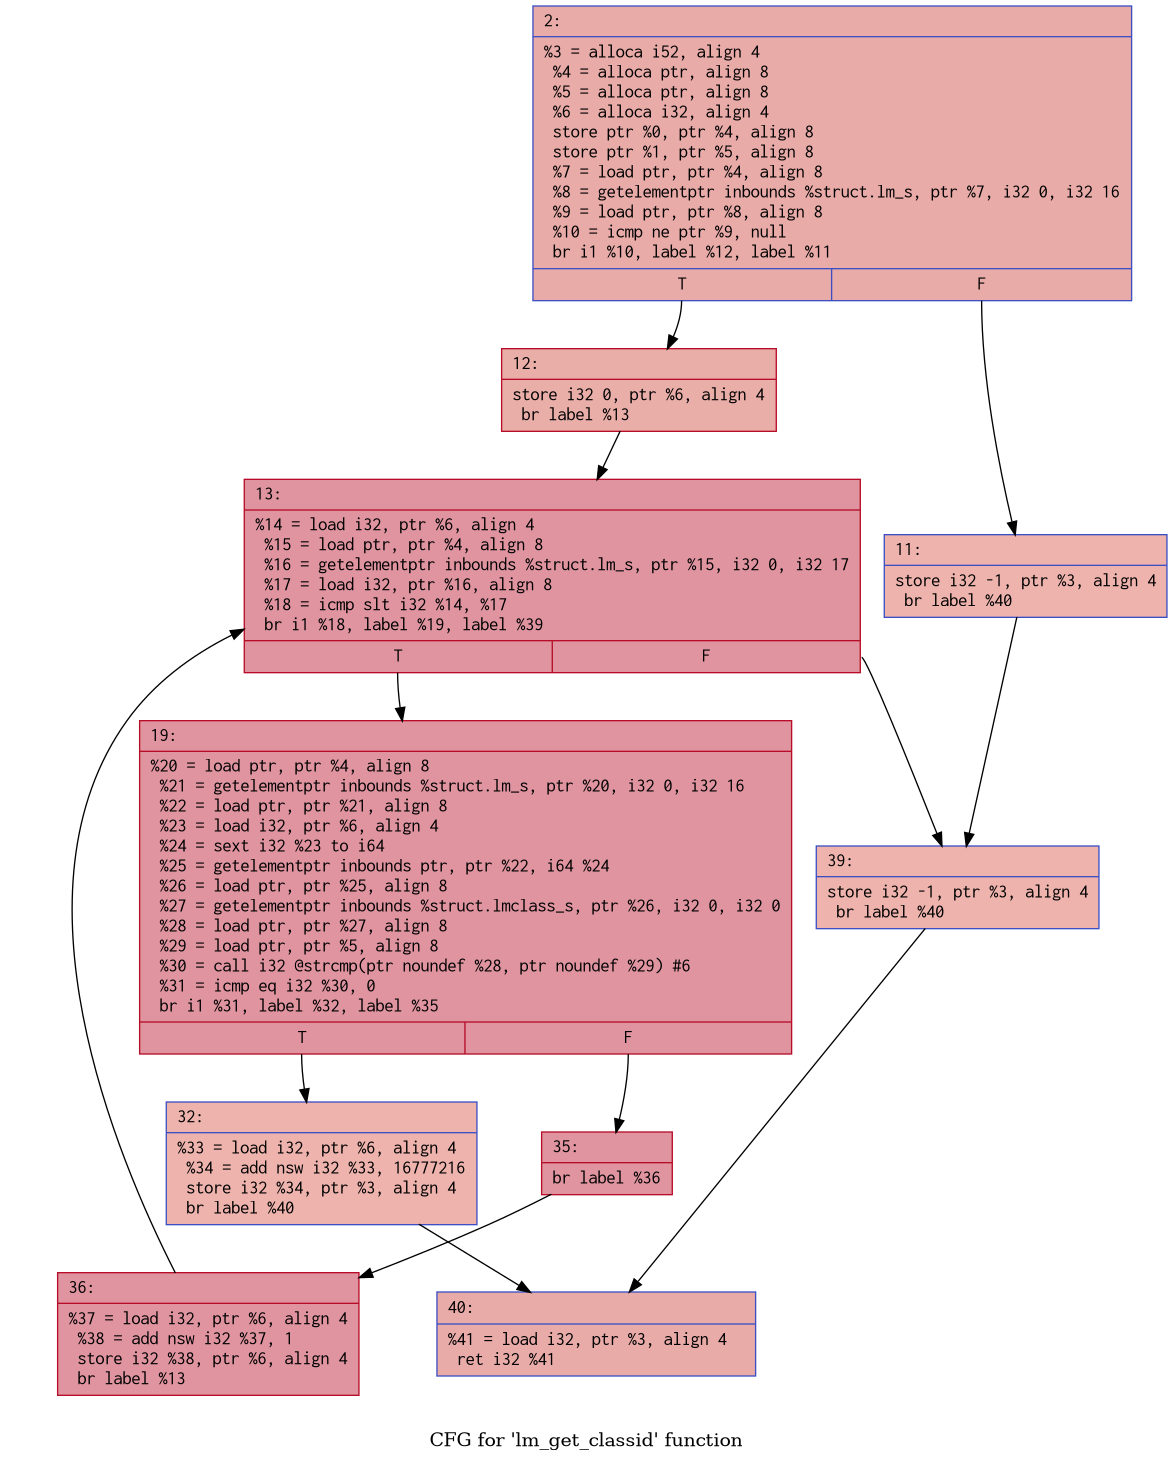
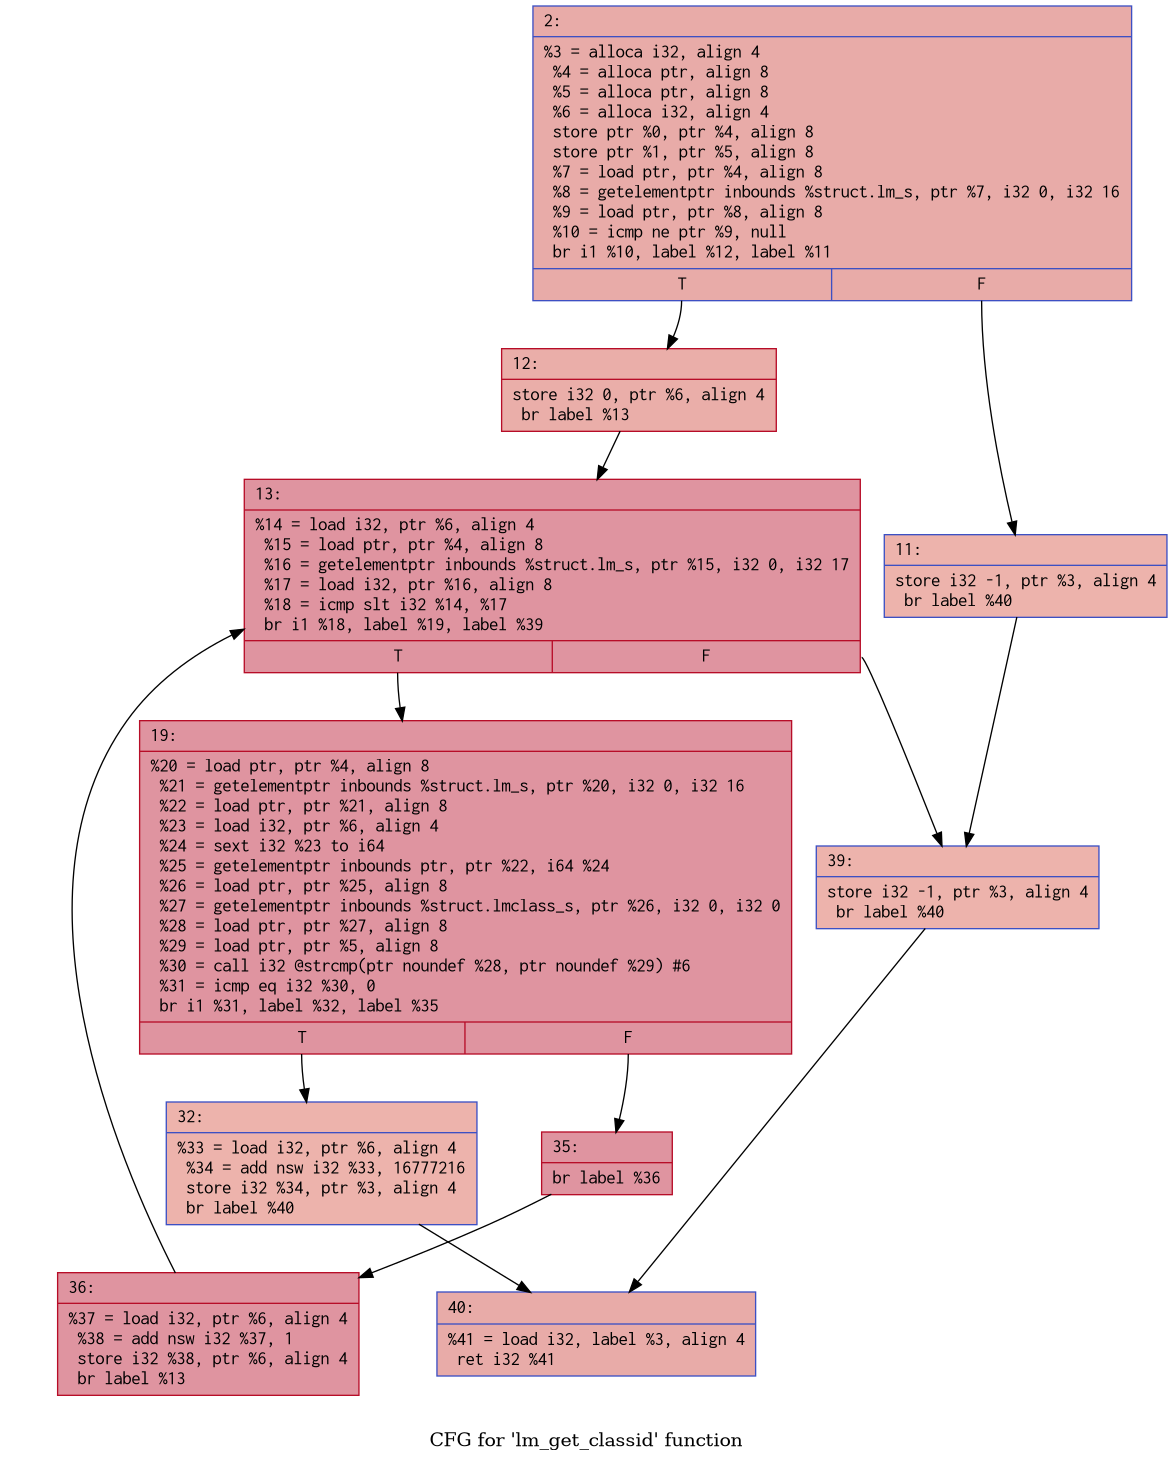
(652, 52) -> (652, 52)
(588, 1339) -> (596, 1339)
